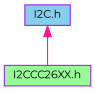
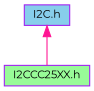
(48, 76) -> (47, 76)
